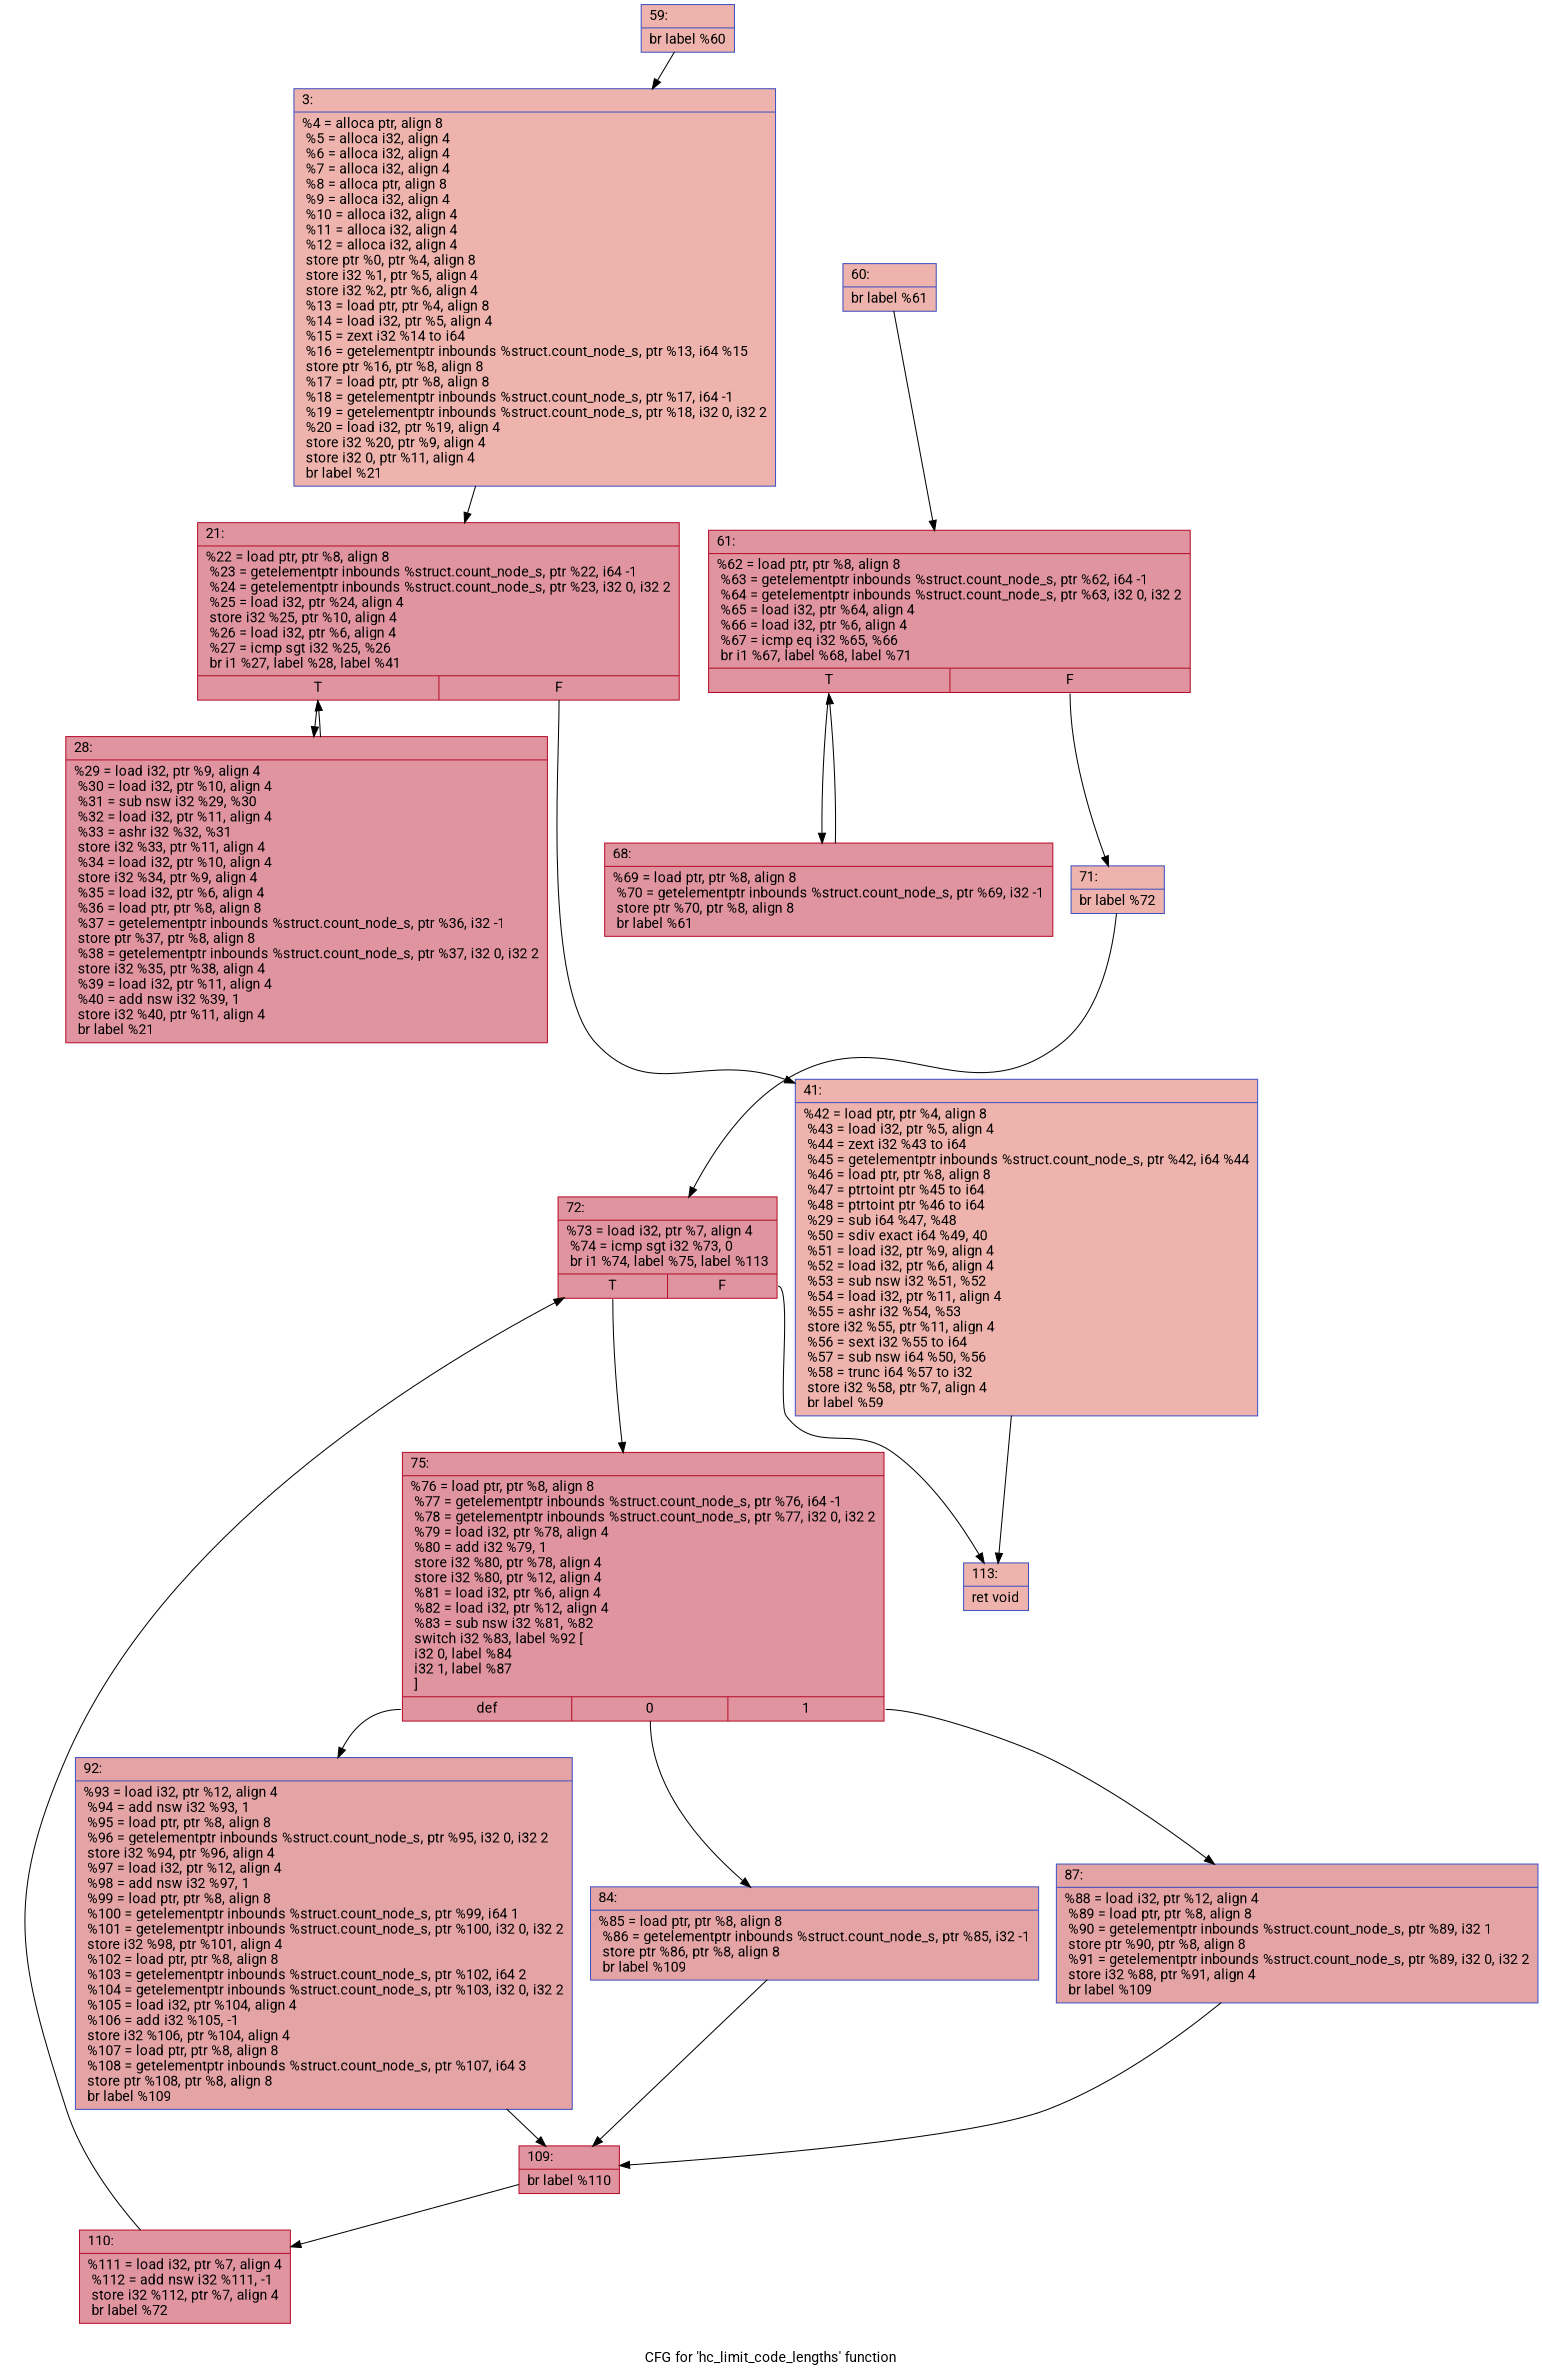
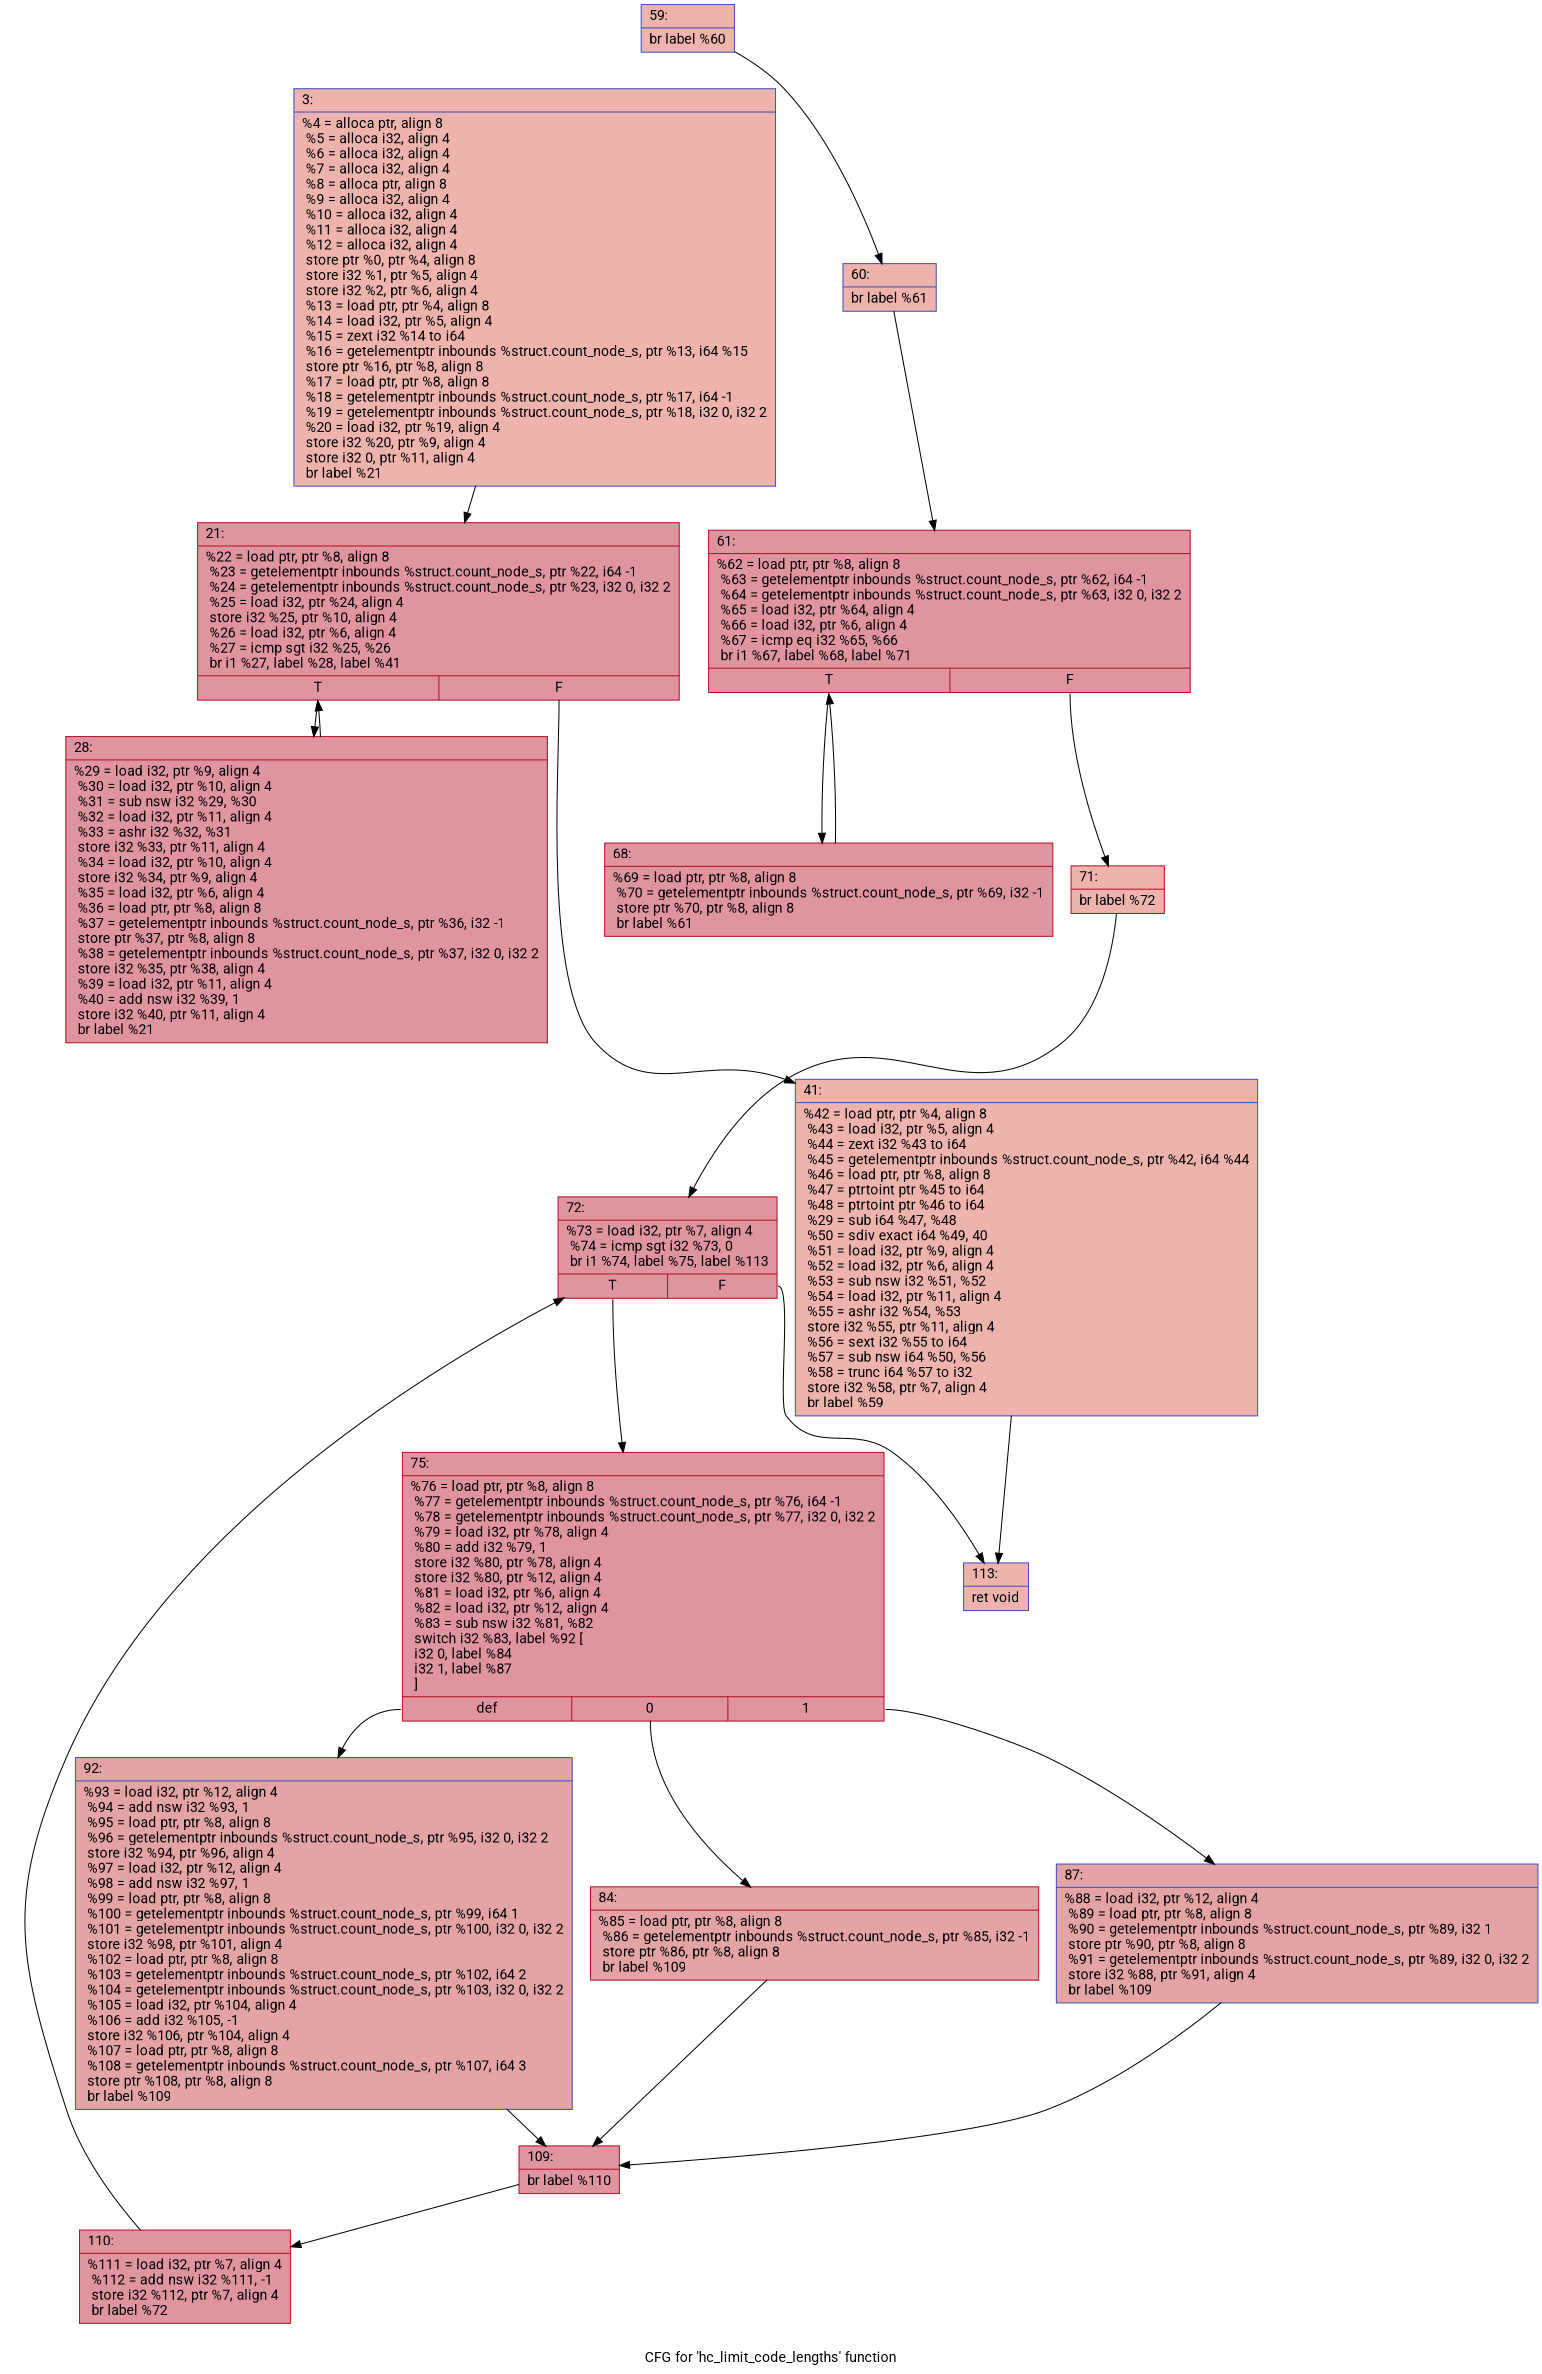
(666, 66) -> (823, 140)
(1118, 890) -> (1118, 890)
(815, 1933) -> (815, 1933)
